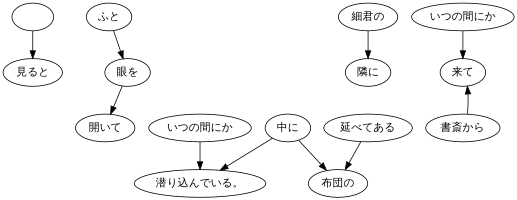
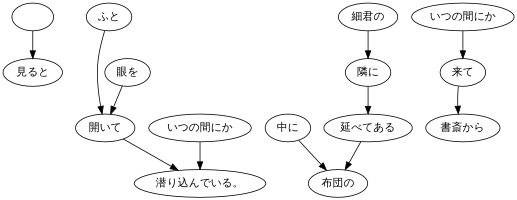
(117, 41) -> (98, 68)
none -> (368, 96)
(468, 104) -> (458, 96)
(250, 152) -> (147, 153)
